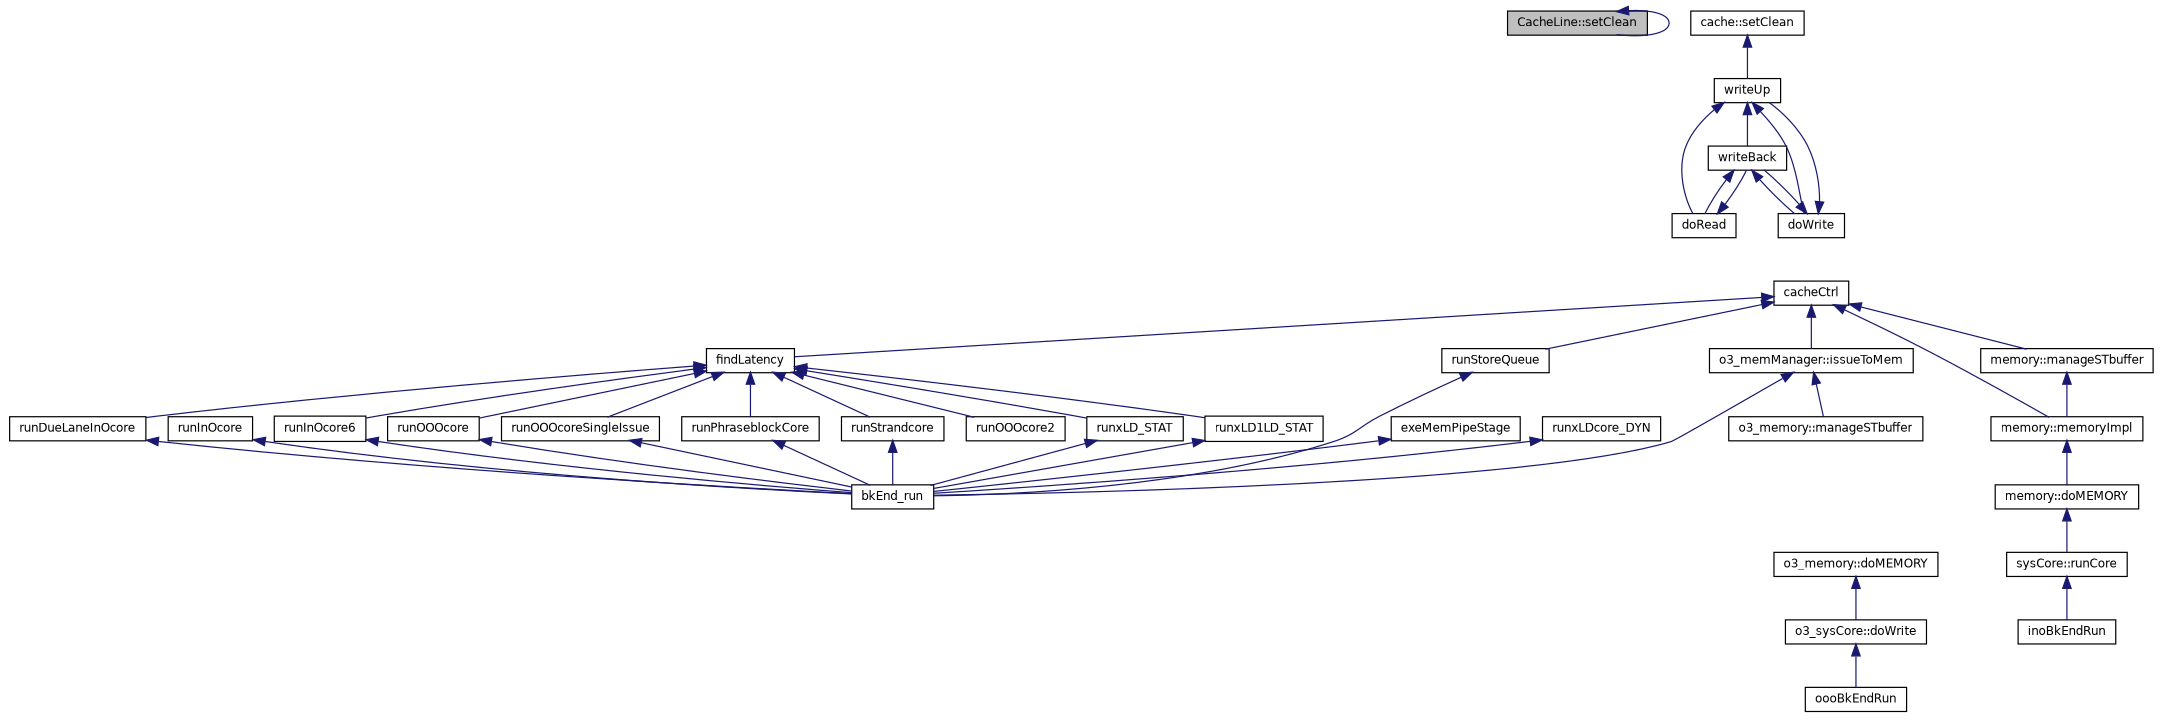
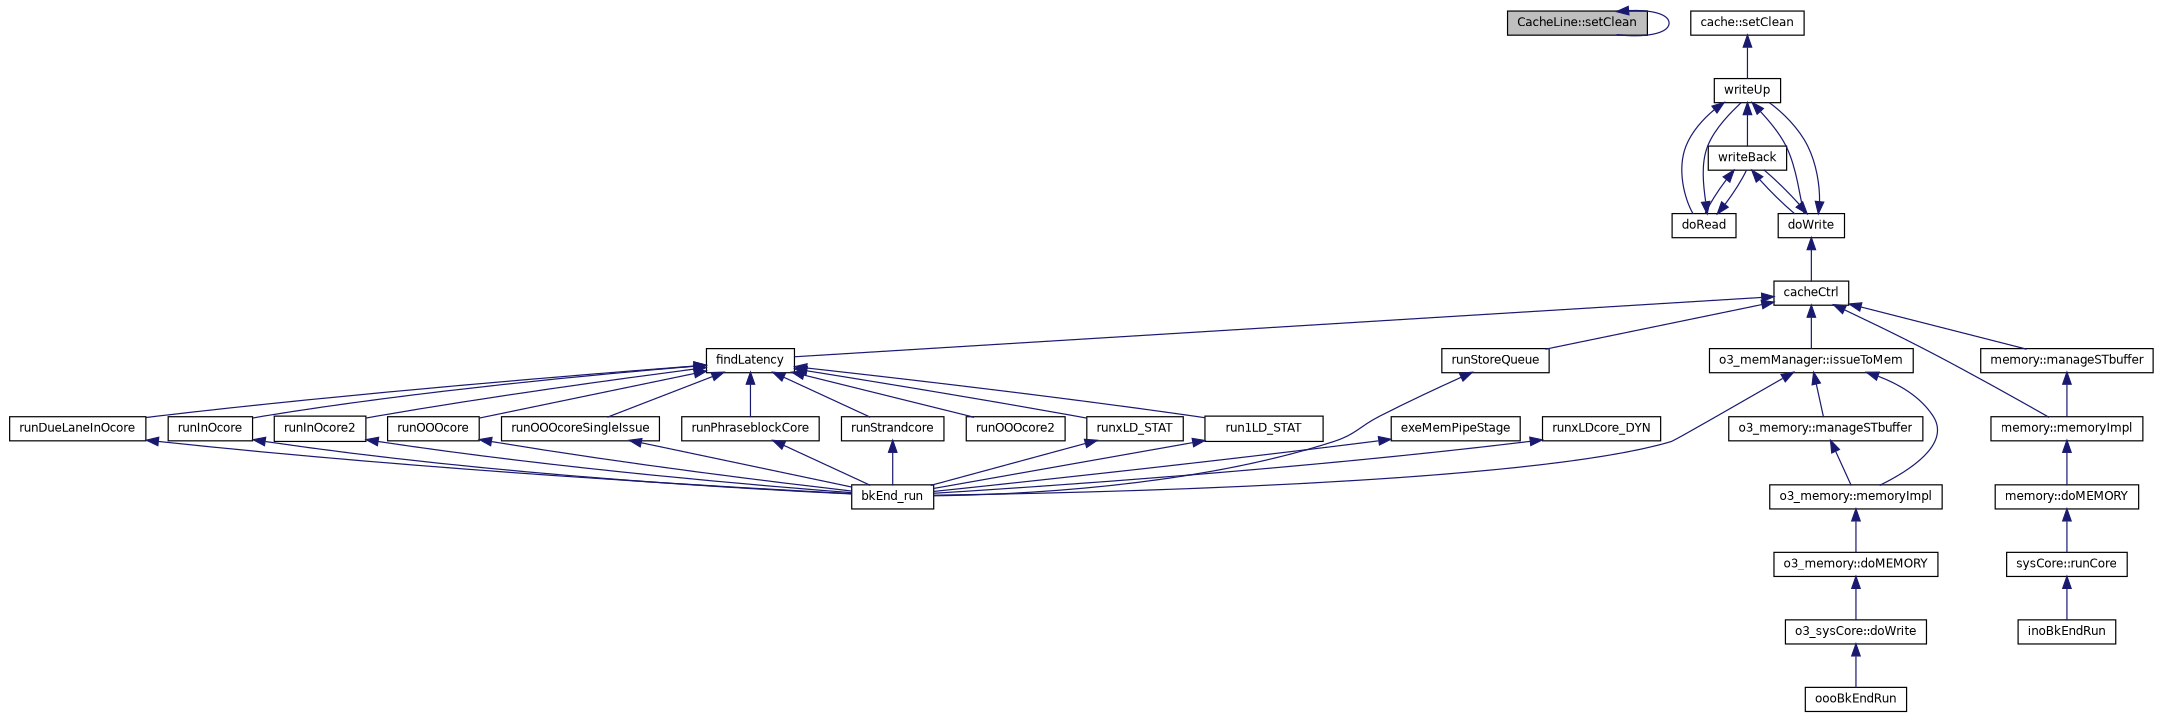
none -> (1708, 146)
none -> (1811, 266)
none -> (473, 388)
(320, 429) -> (320, 429)
(1264, 429) -> (1264, 429)
none -> (1856, 497)
